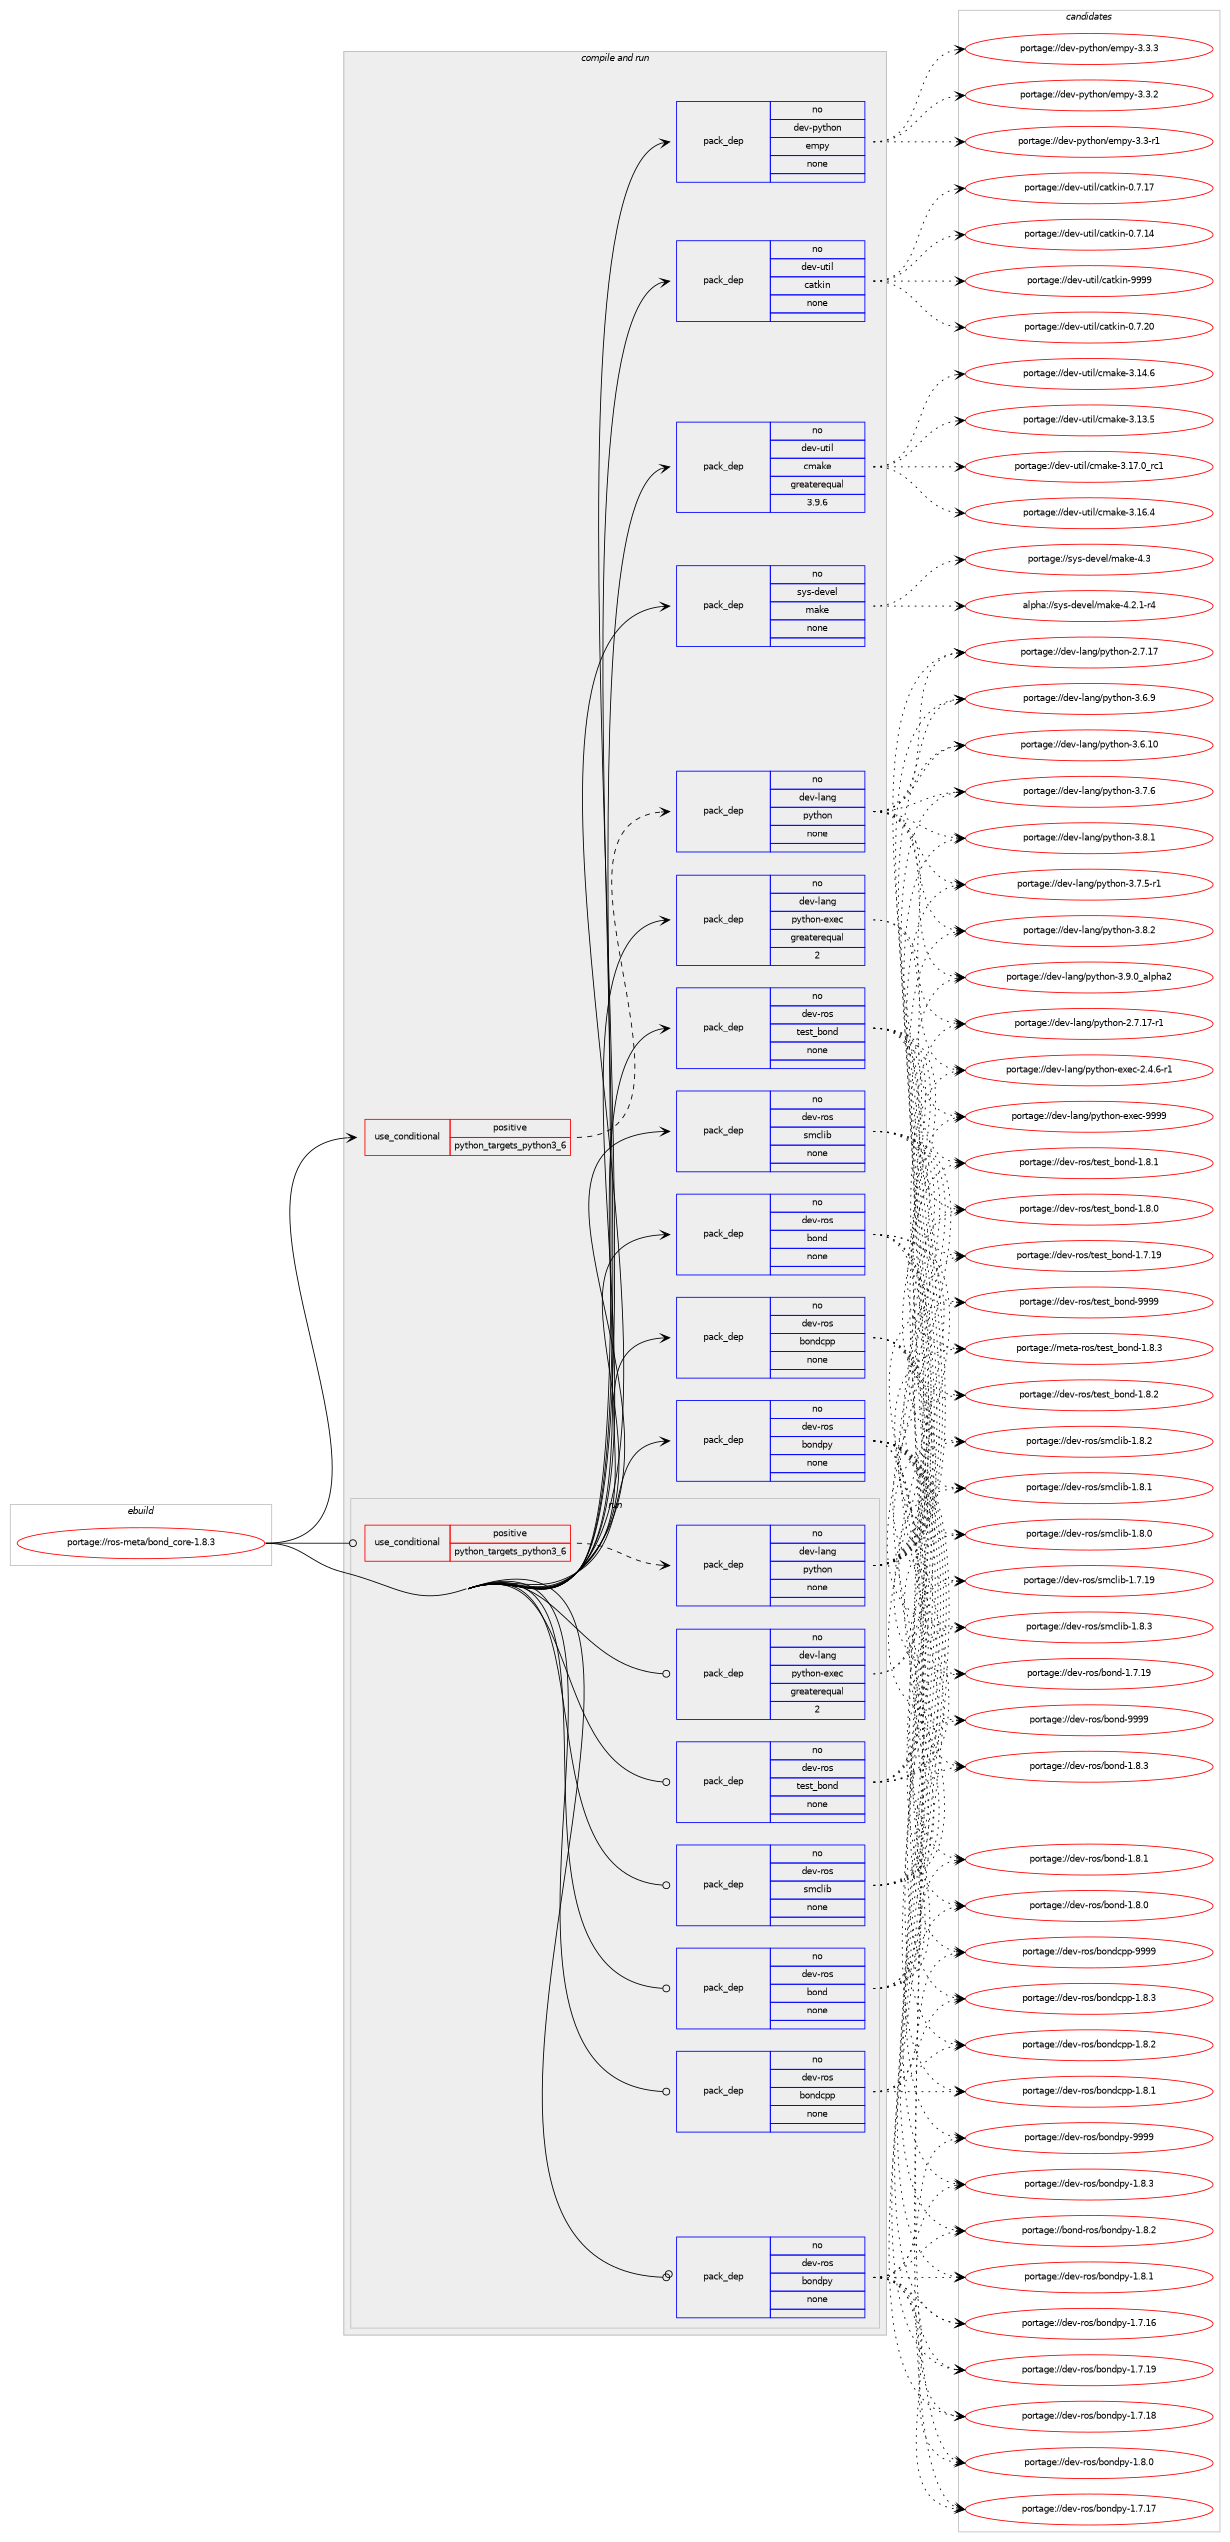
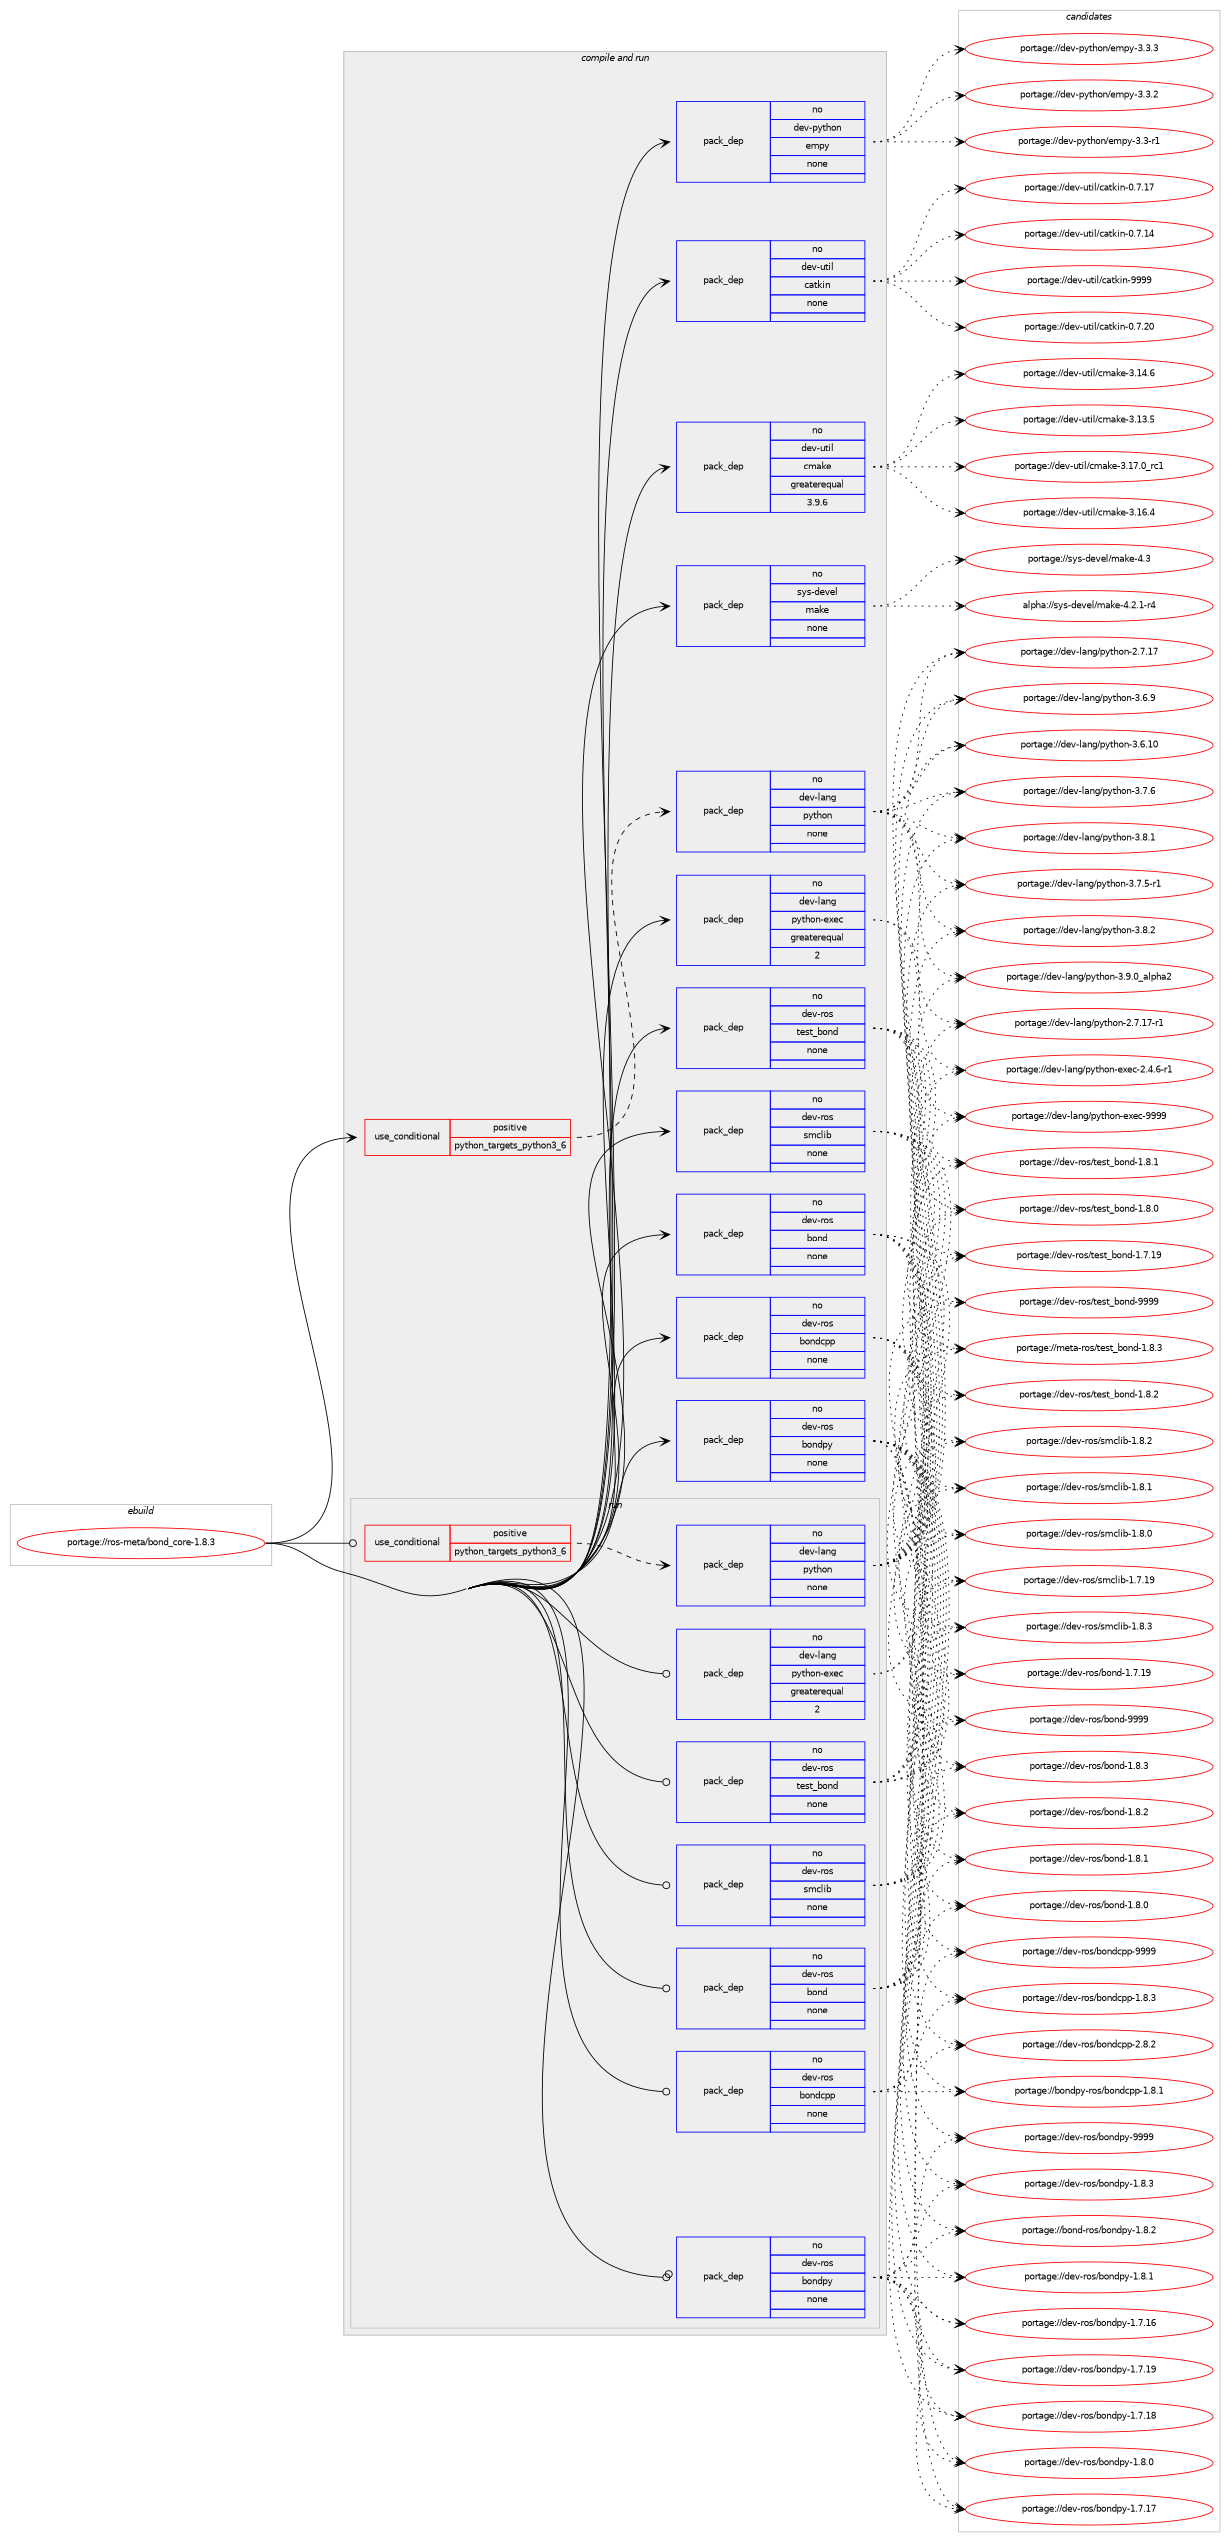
none -> (1089, 1813)
(1089, 2045) -> (1089, 2045)
(1089, 2092) -> (1089, 2092)
